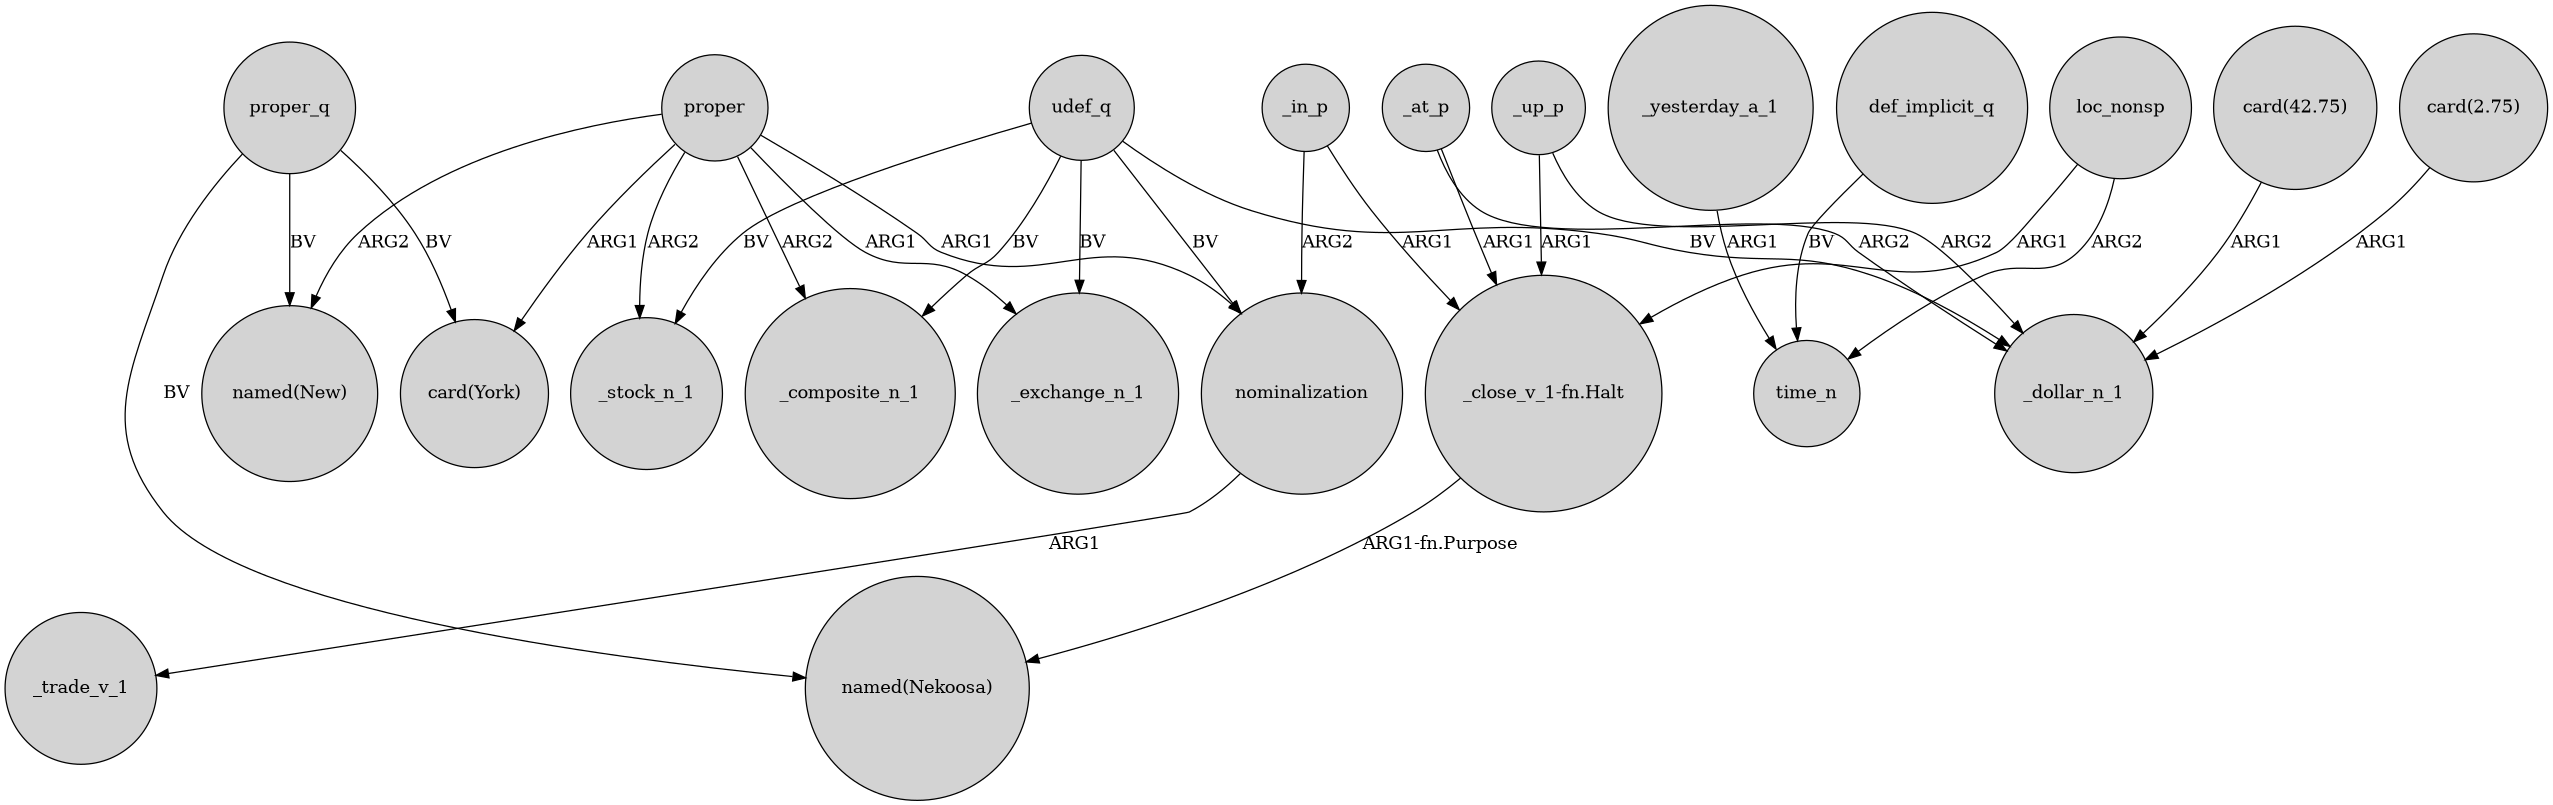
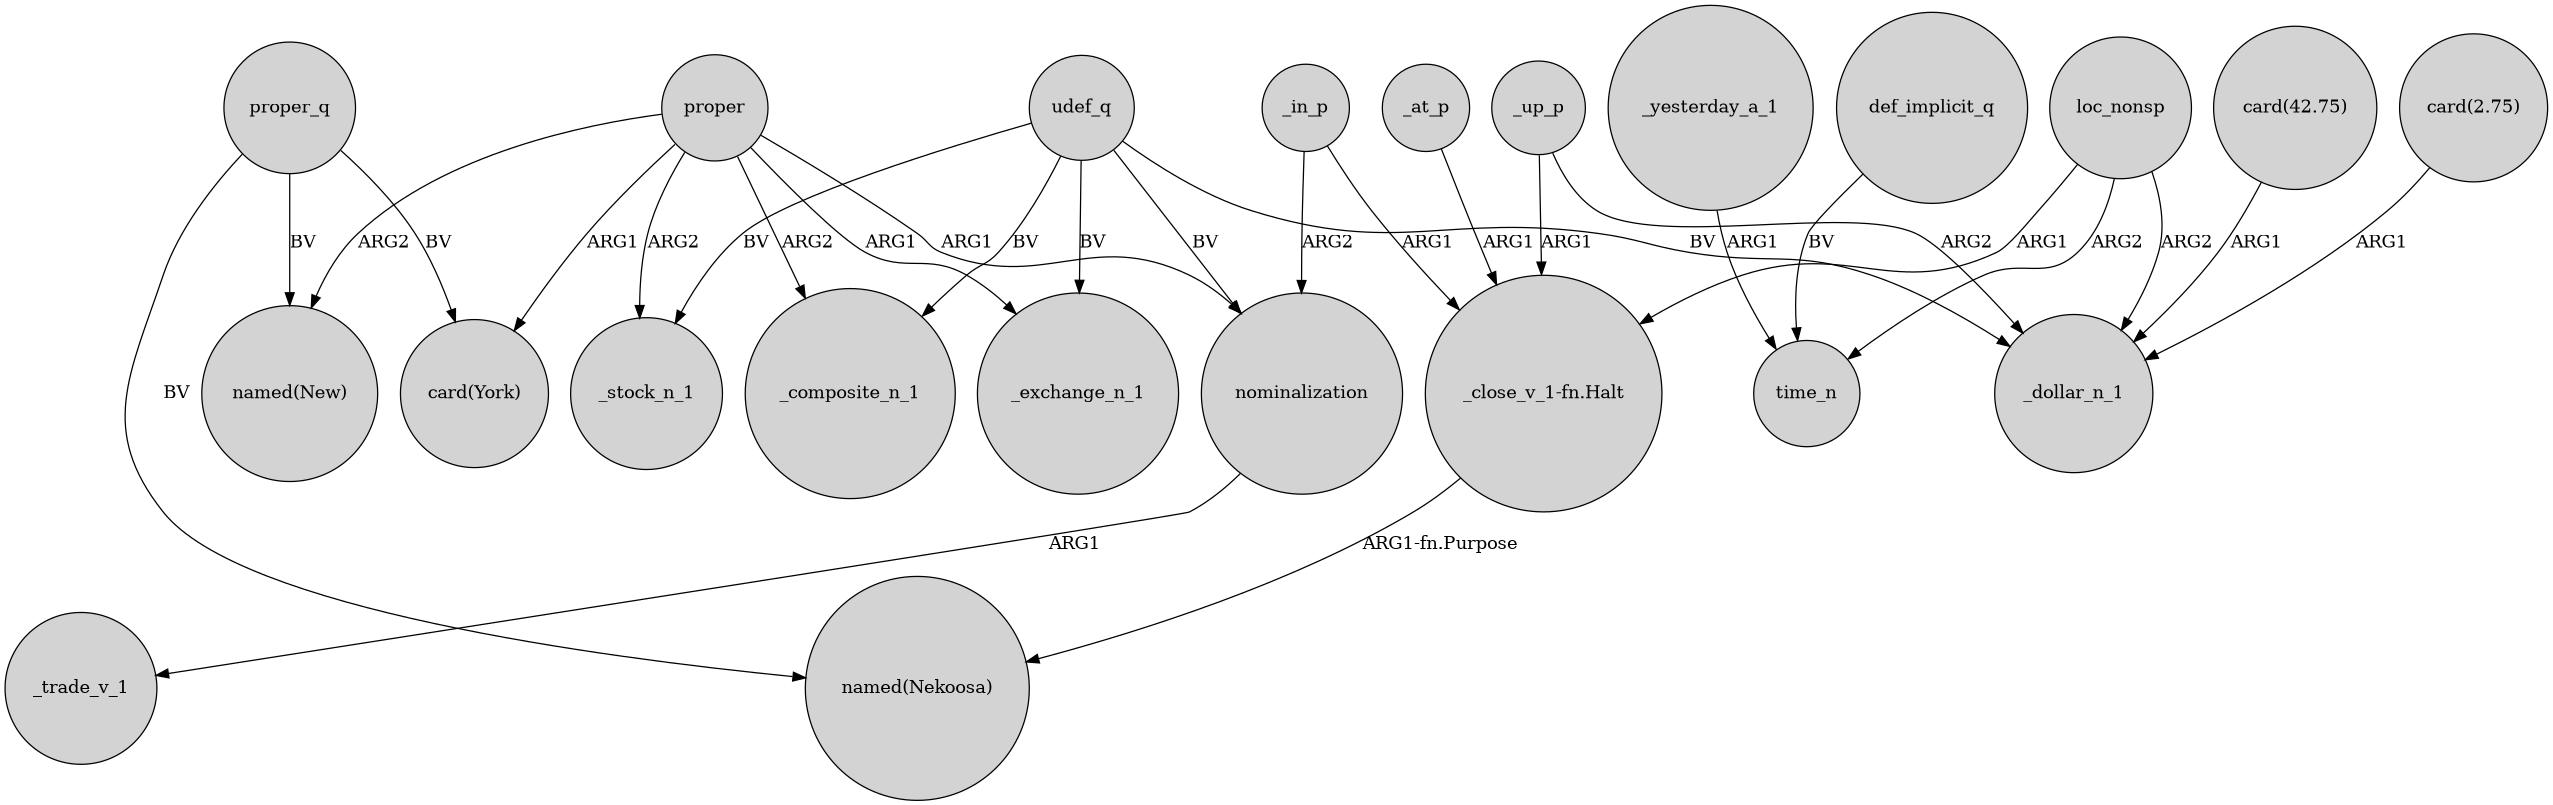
(1622, 228) -> (2159, 248)
